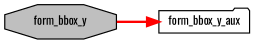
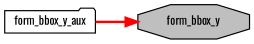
(132, 22) -> (111, 22)
